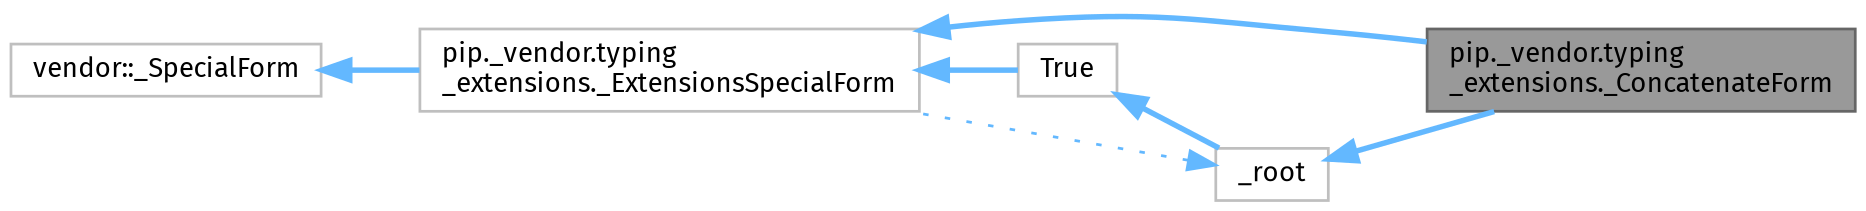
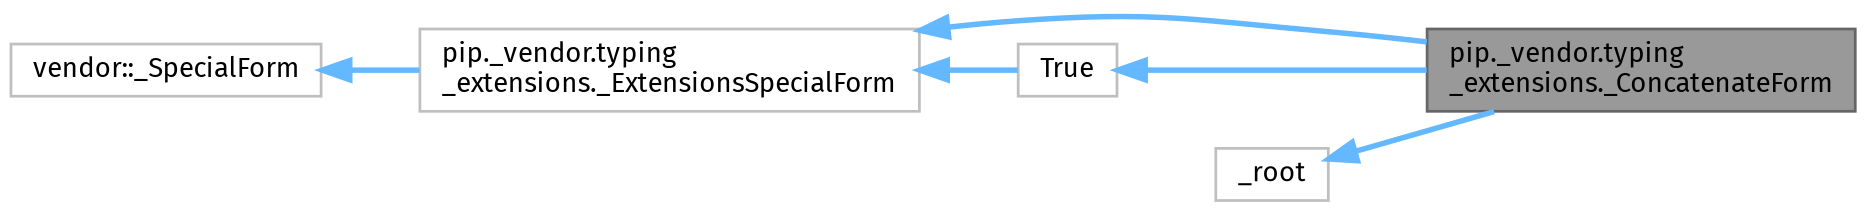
(1180, 128) -> (1286, 70)
(1048, 136) -> none
